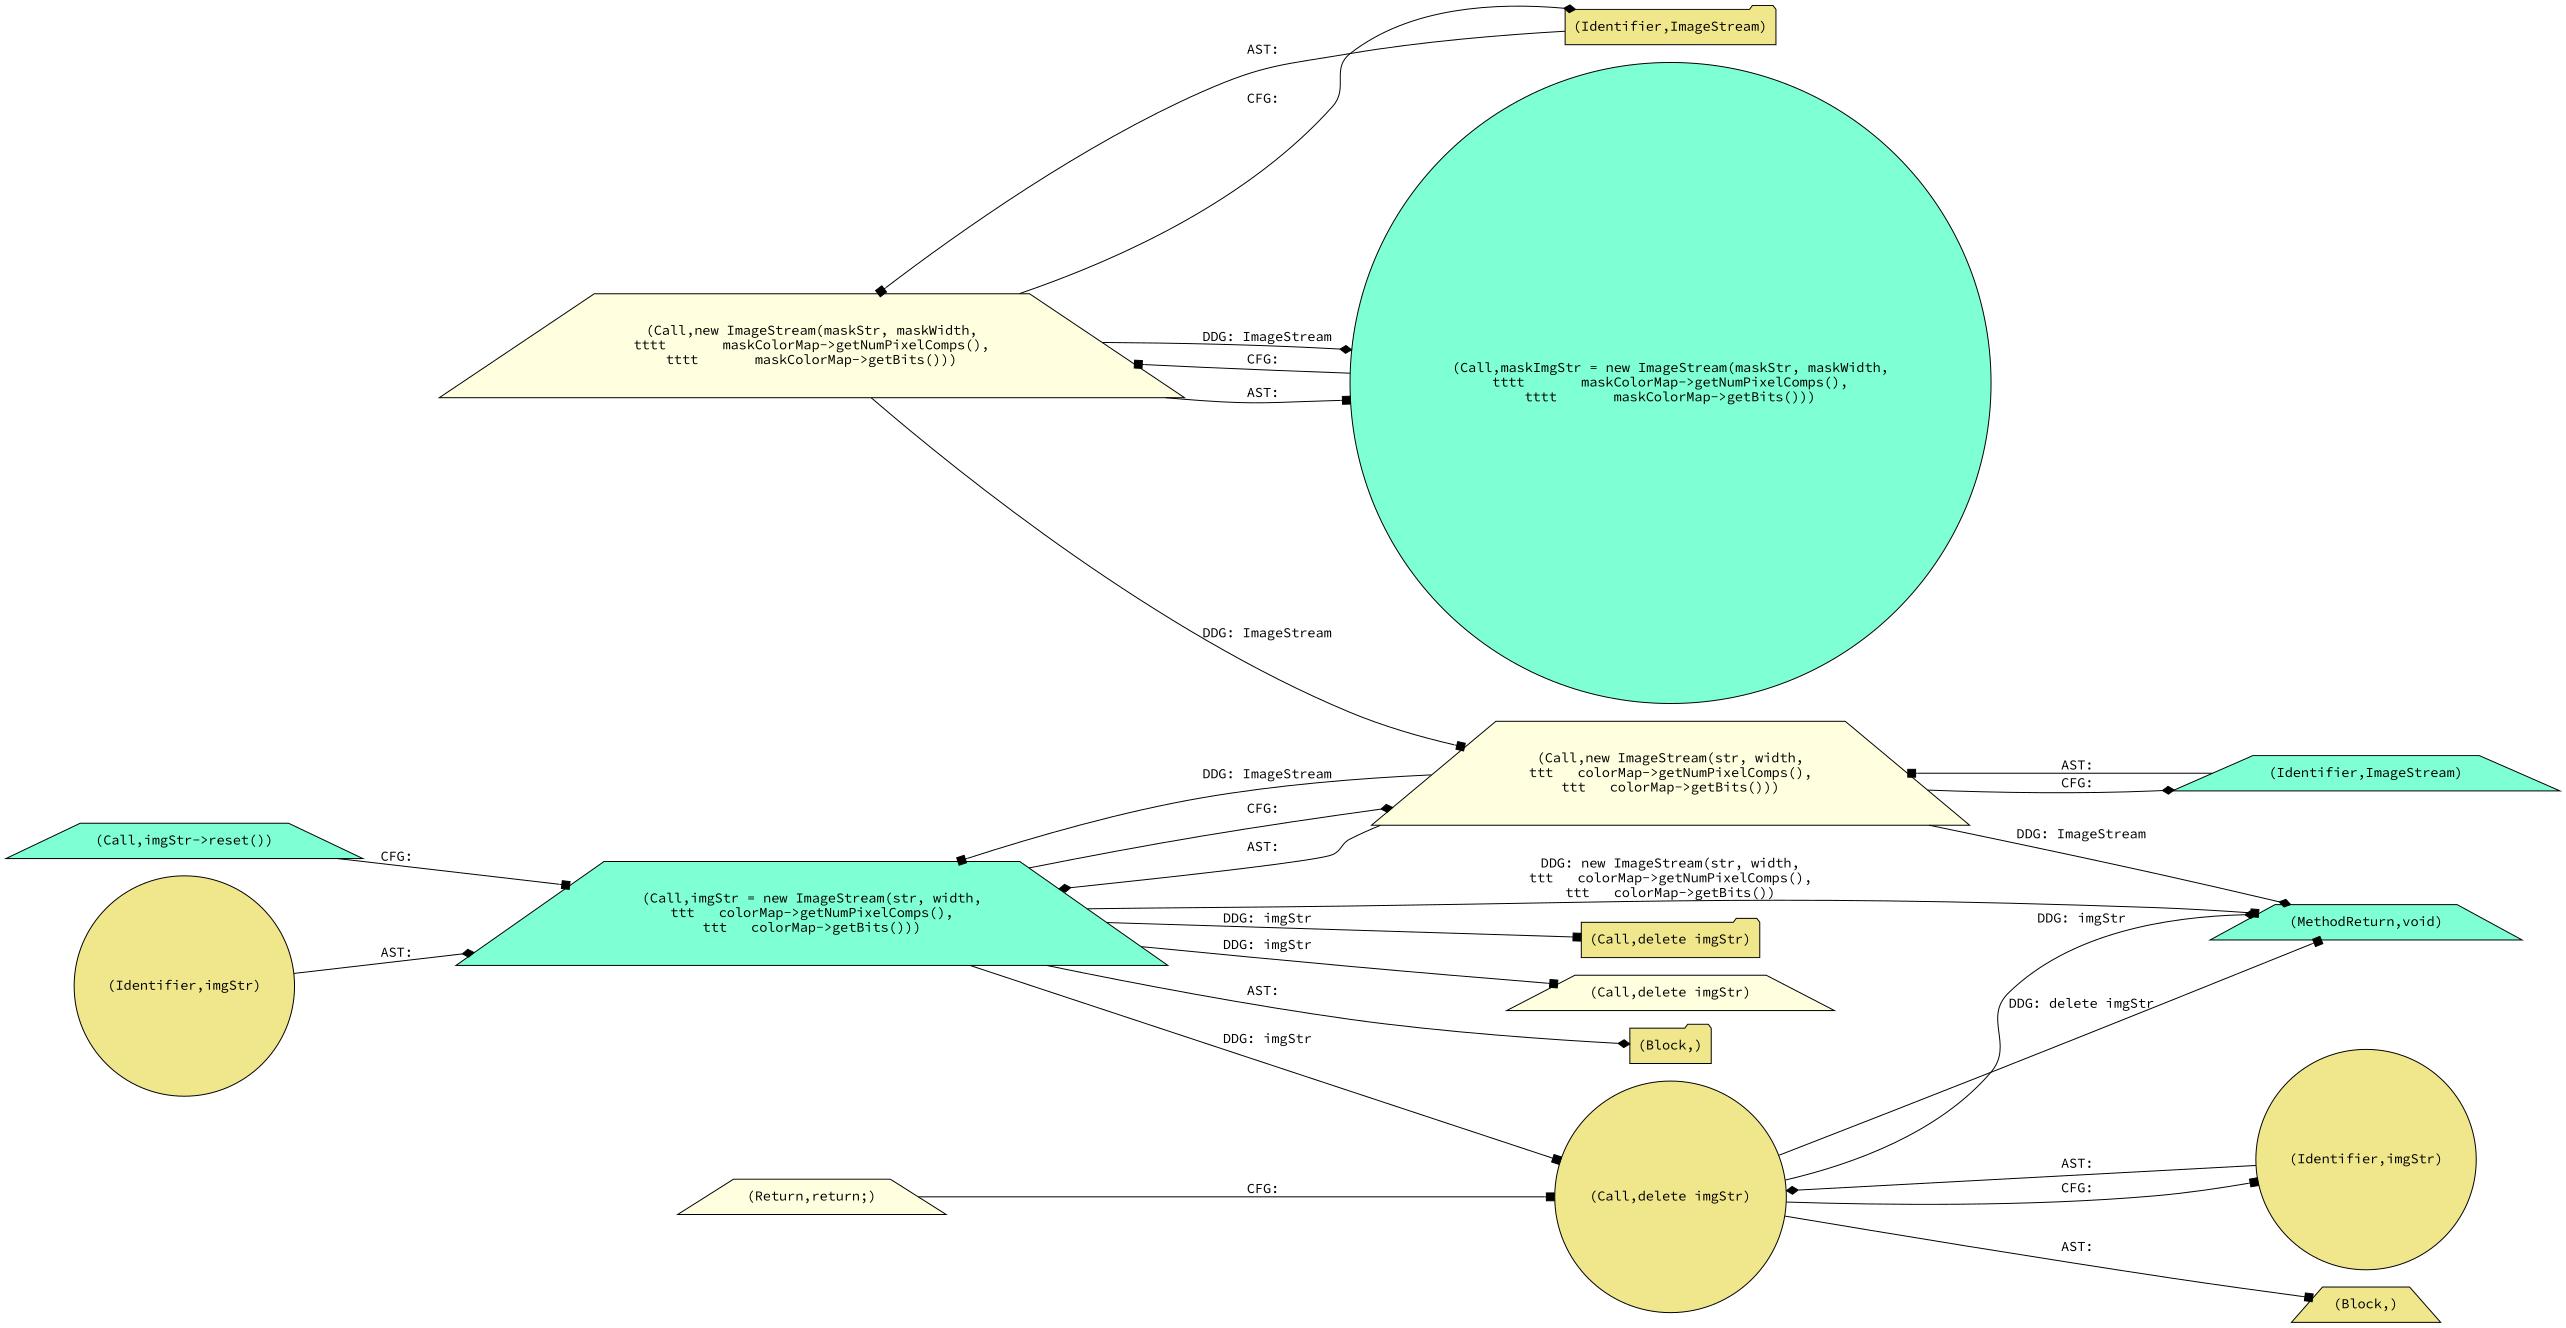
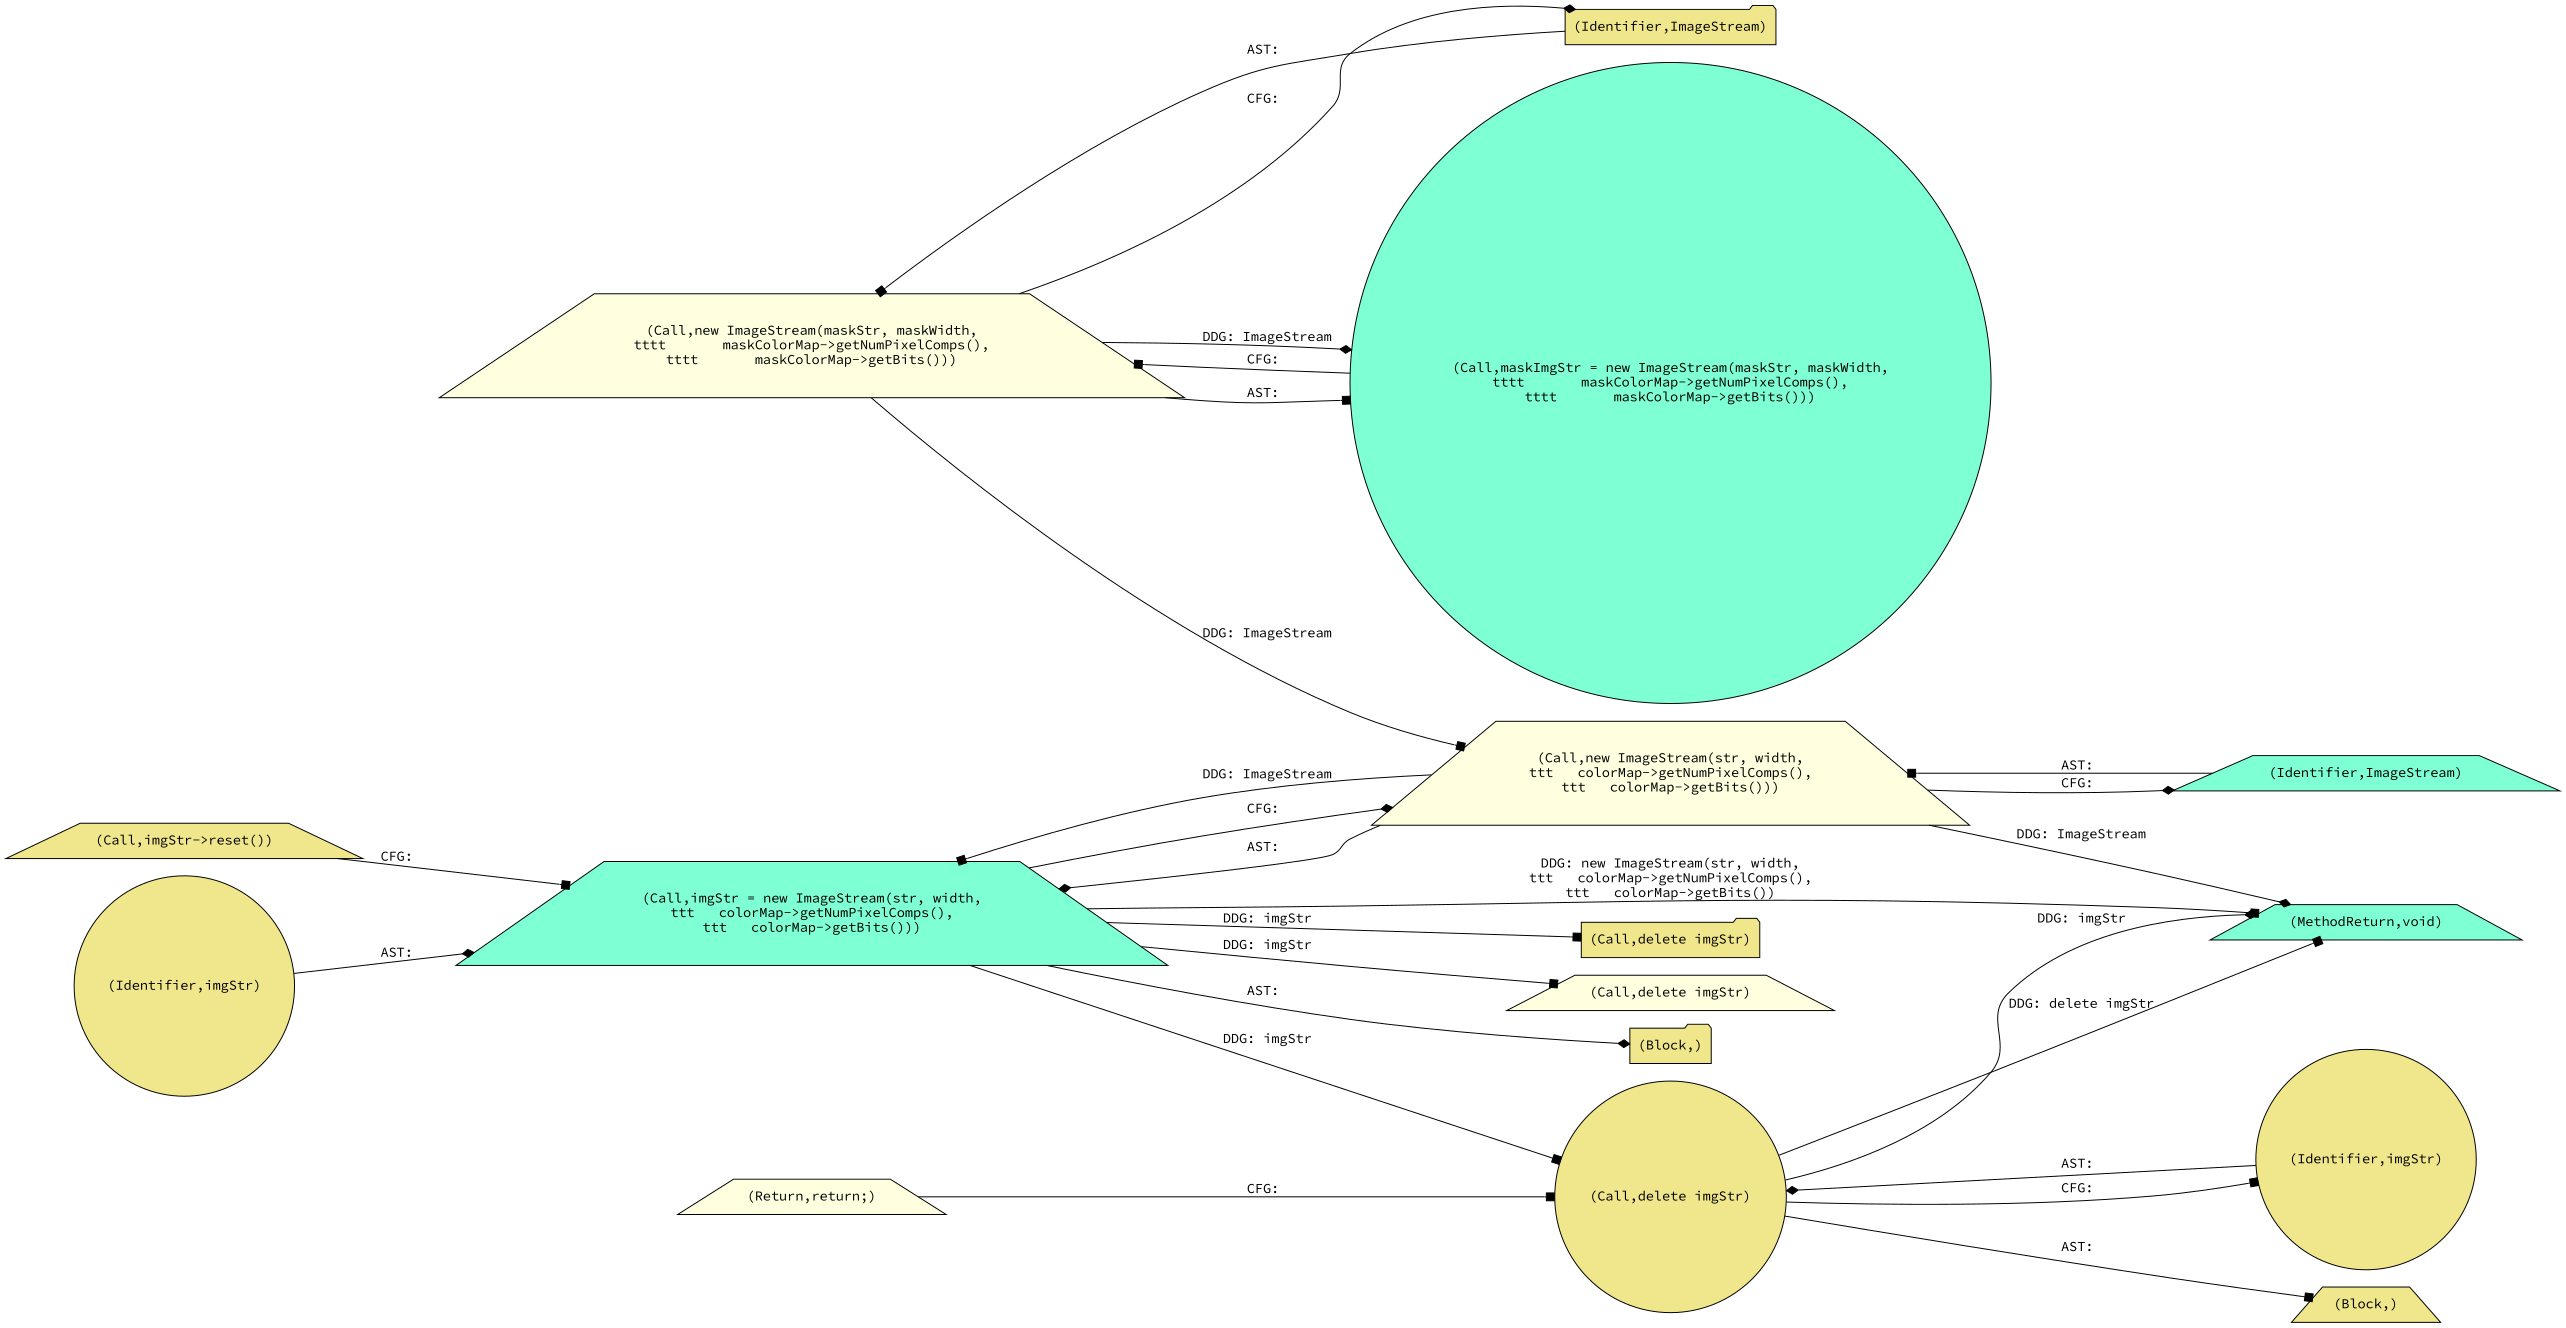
(184, 841) -> (184, 841)
